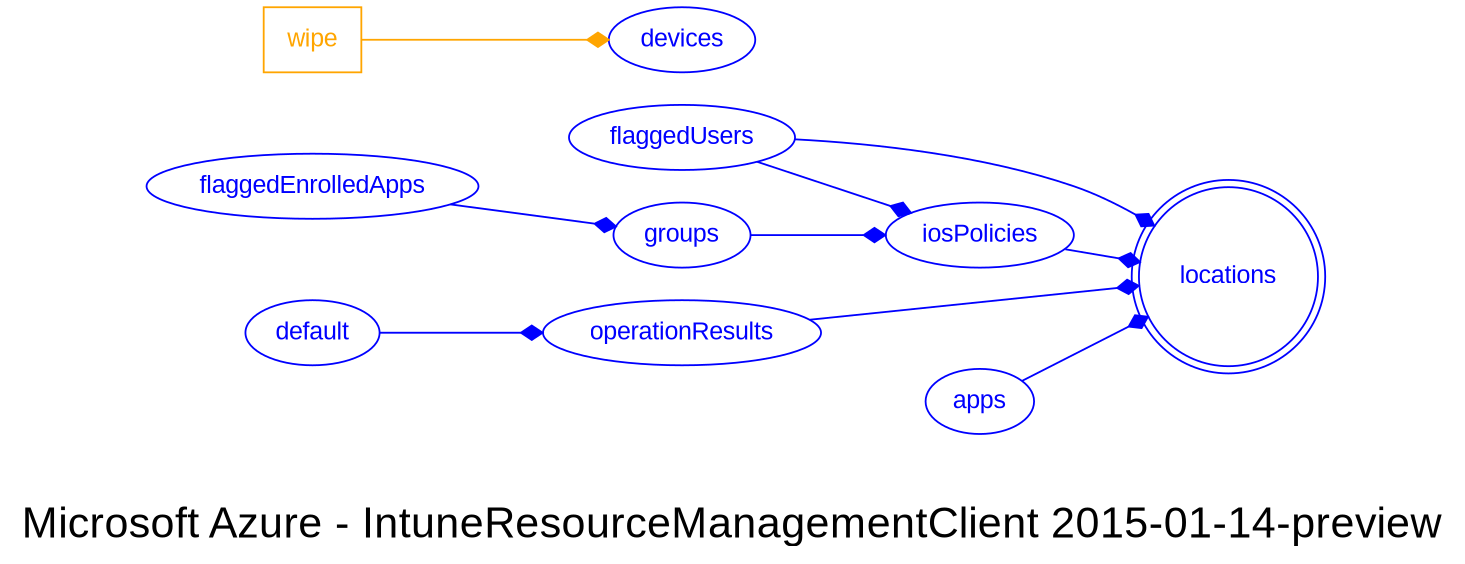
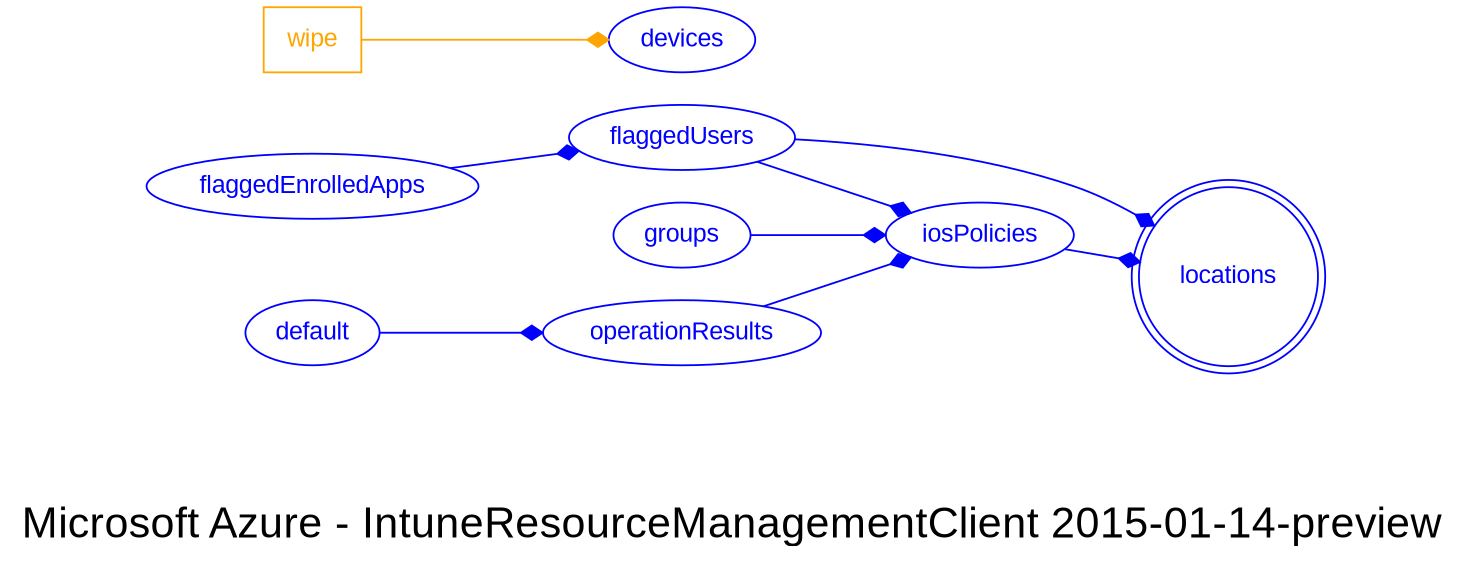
(522, 214) -> (504, 161)
(963, 304) -> (827, 285)
(980, 401) -> none
